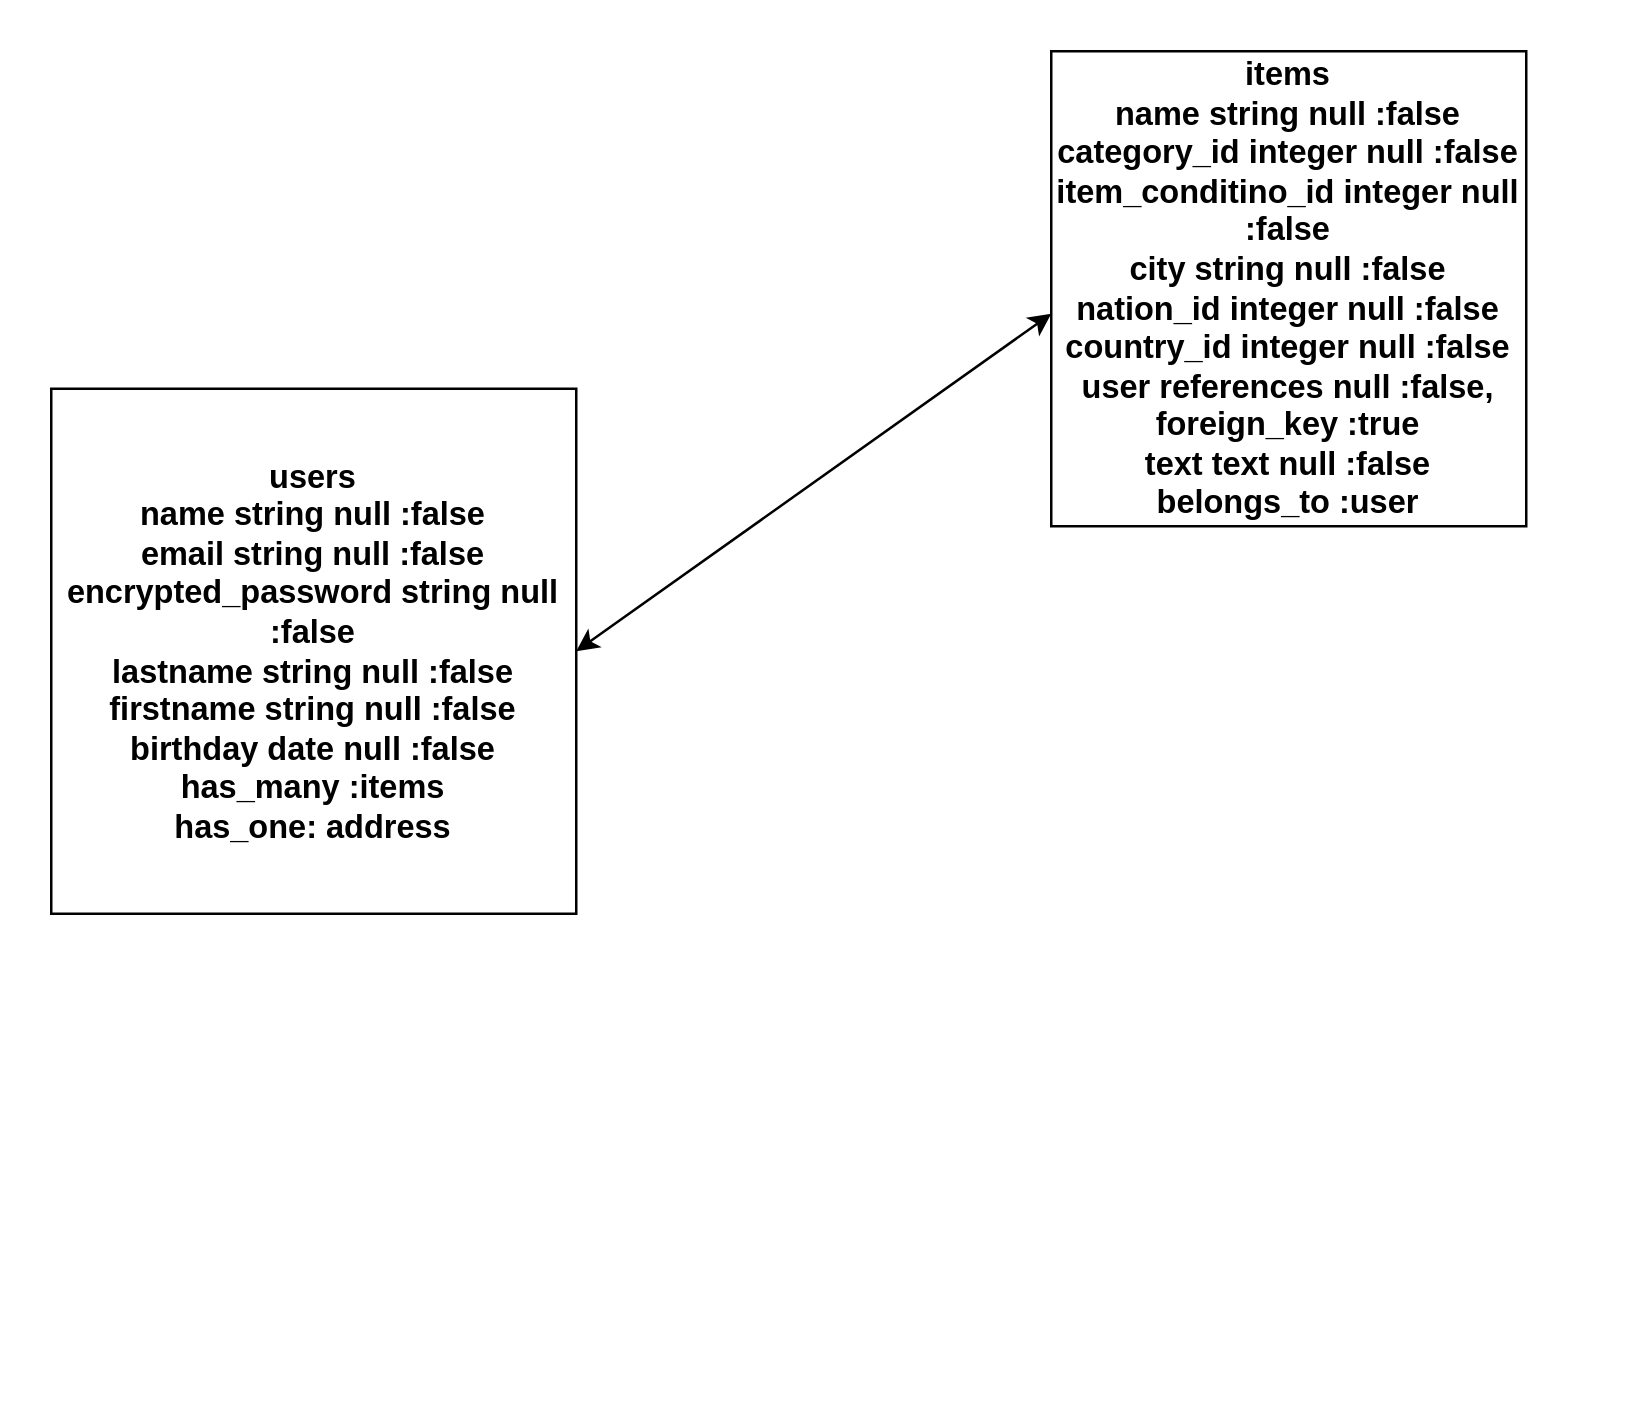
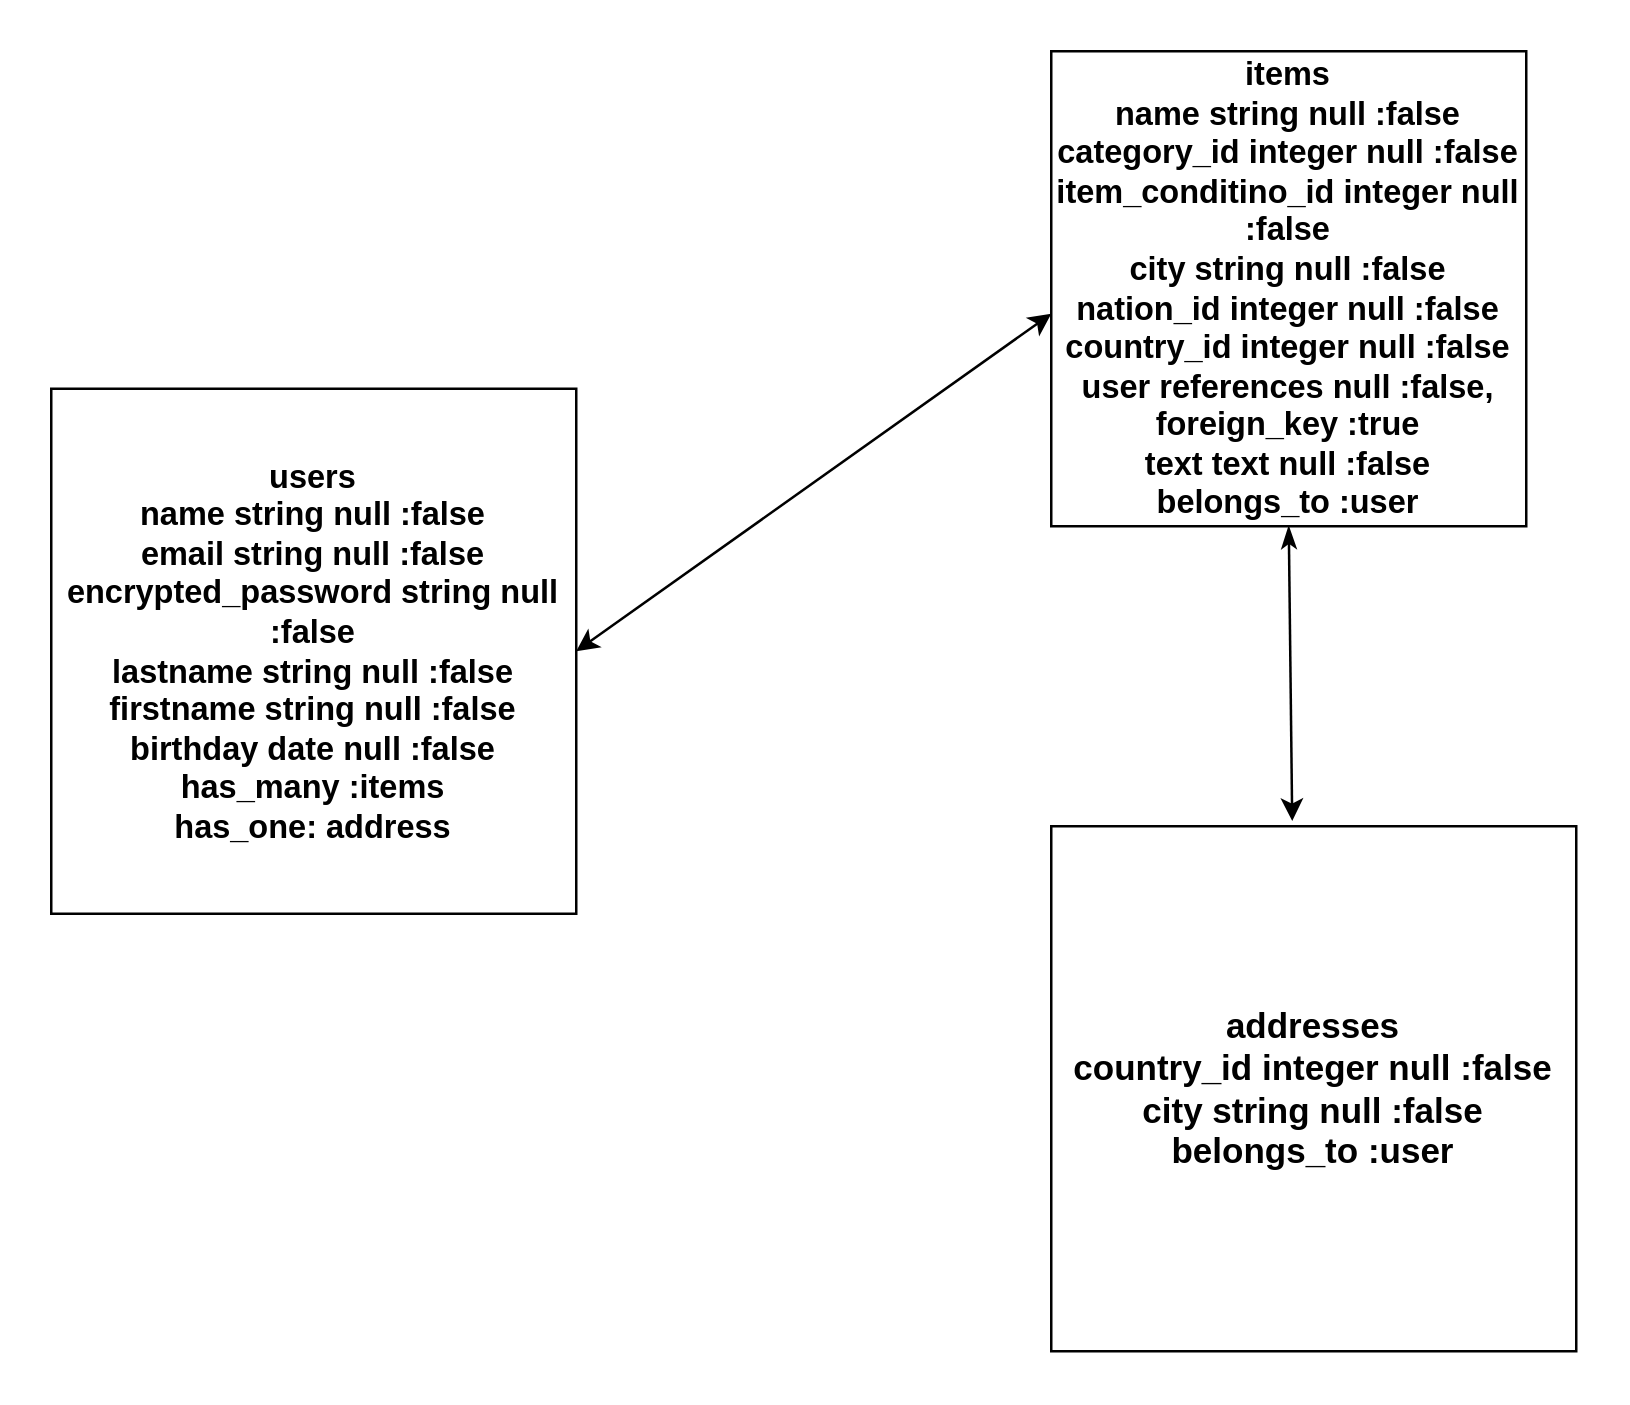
none -> (1290, 674)
none -> (1314, 1089)
